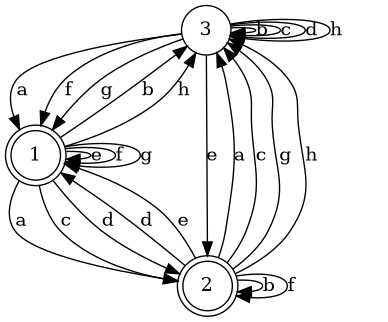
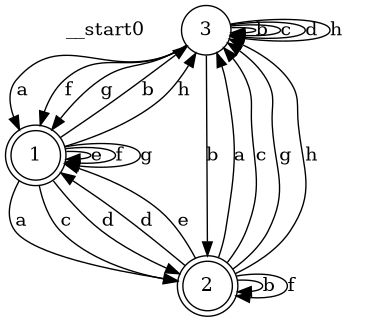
none -> (106, 30)
(212, 155) -> (213, 155)
